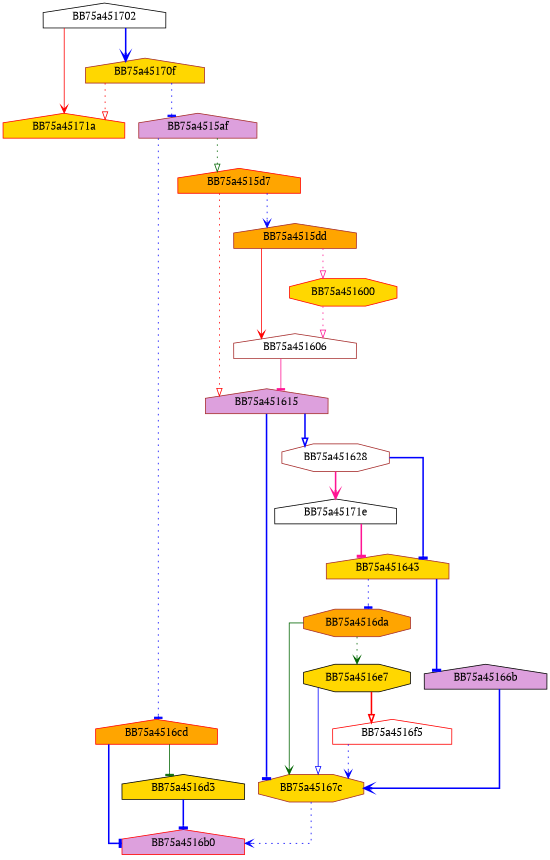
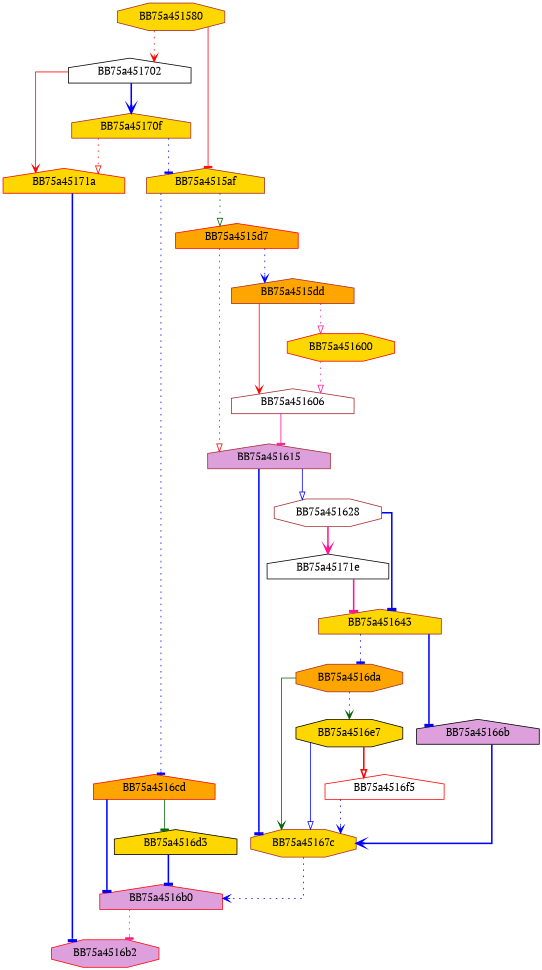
none -> (171, 17)
(198, 127) -> (206, 182)
(305, 426) -> (302, 480)
none -> (105, 954)
